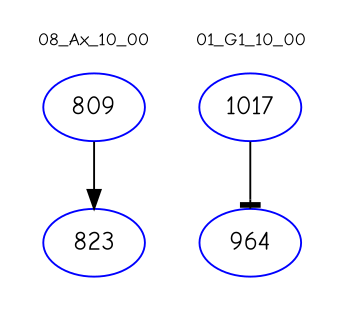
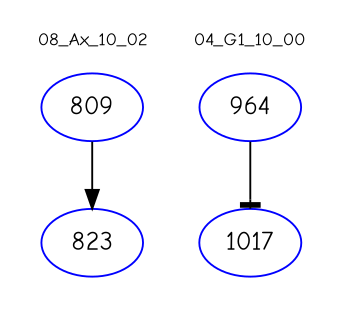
(94, 40) -> (93, 40)
(251, 40) -> (250, 40)
(250, 171) -> (250, 171)
